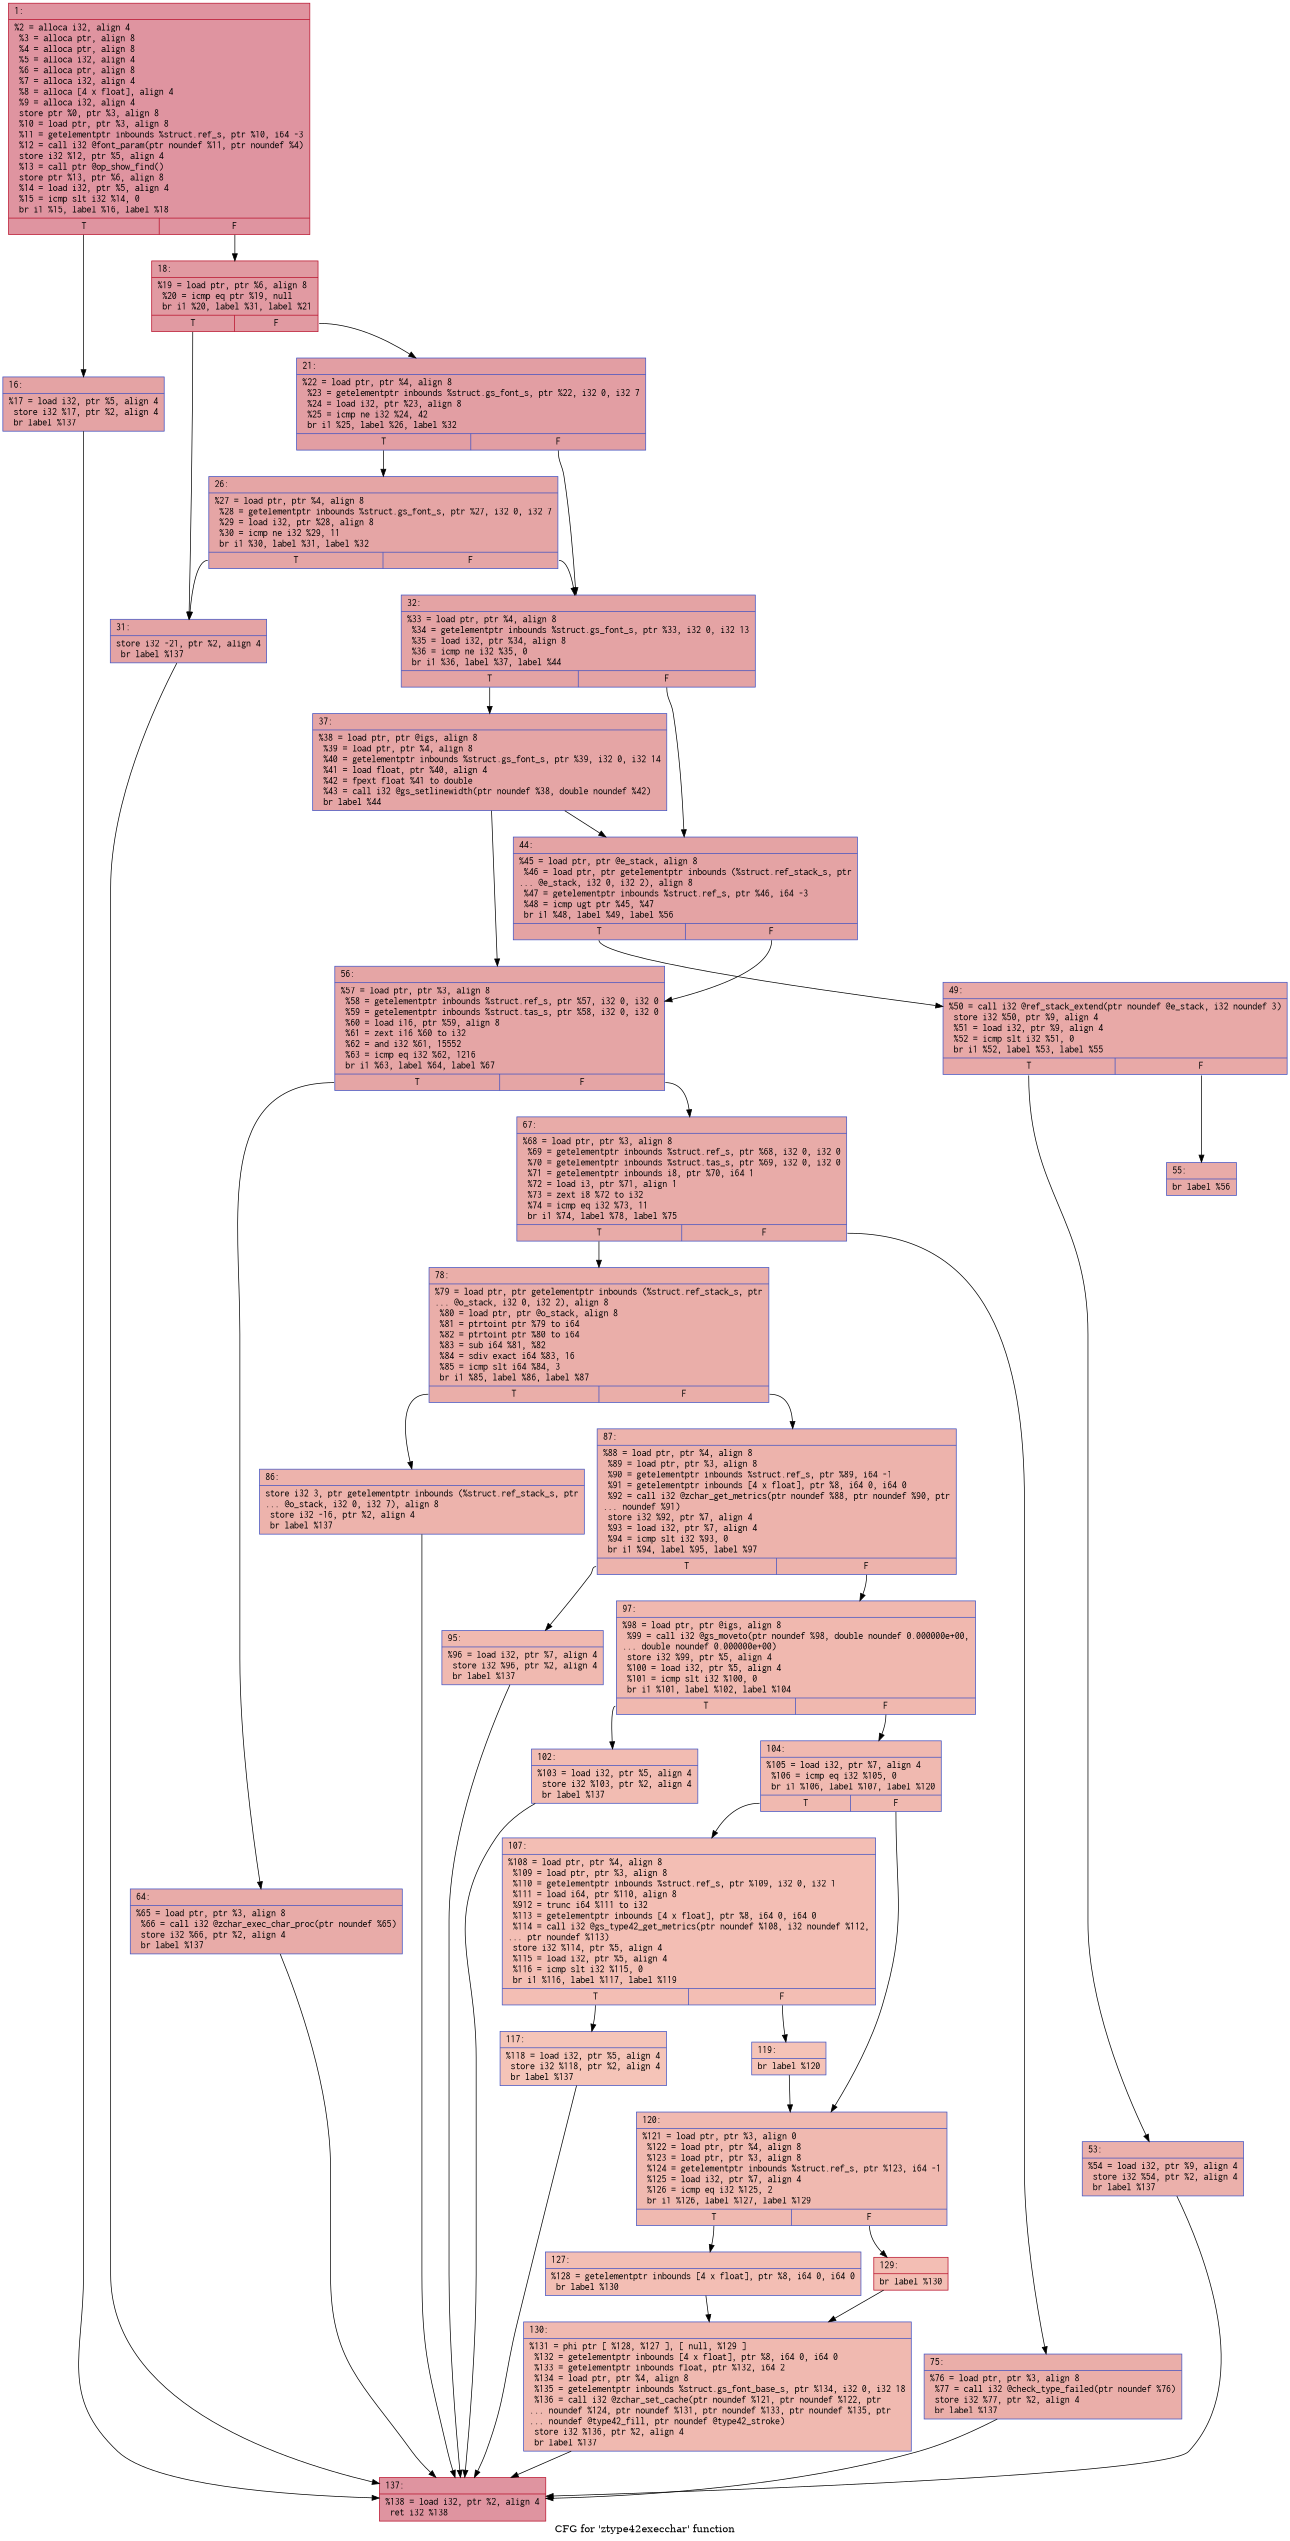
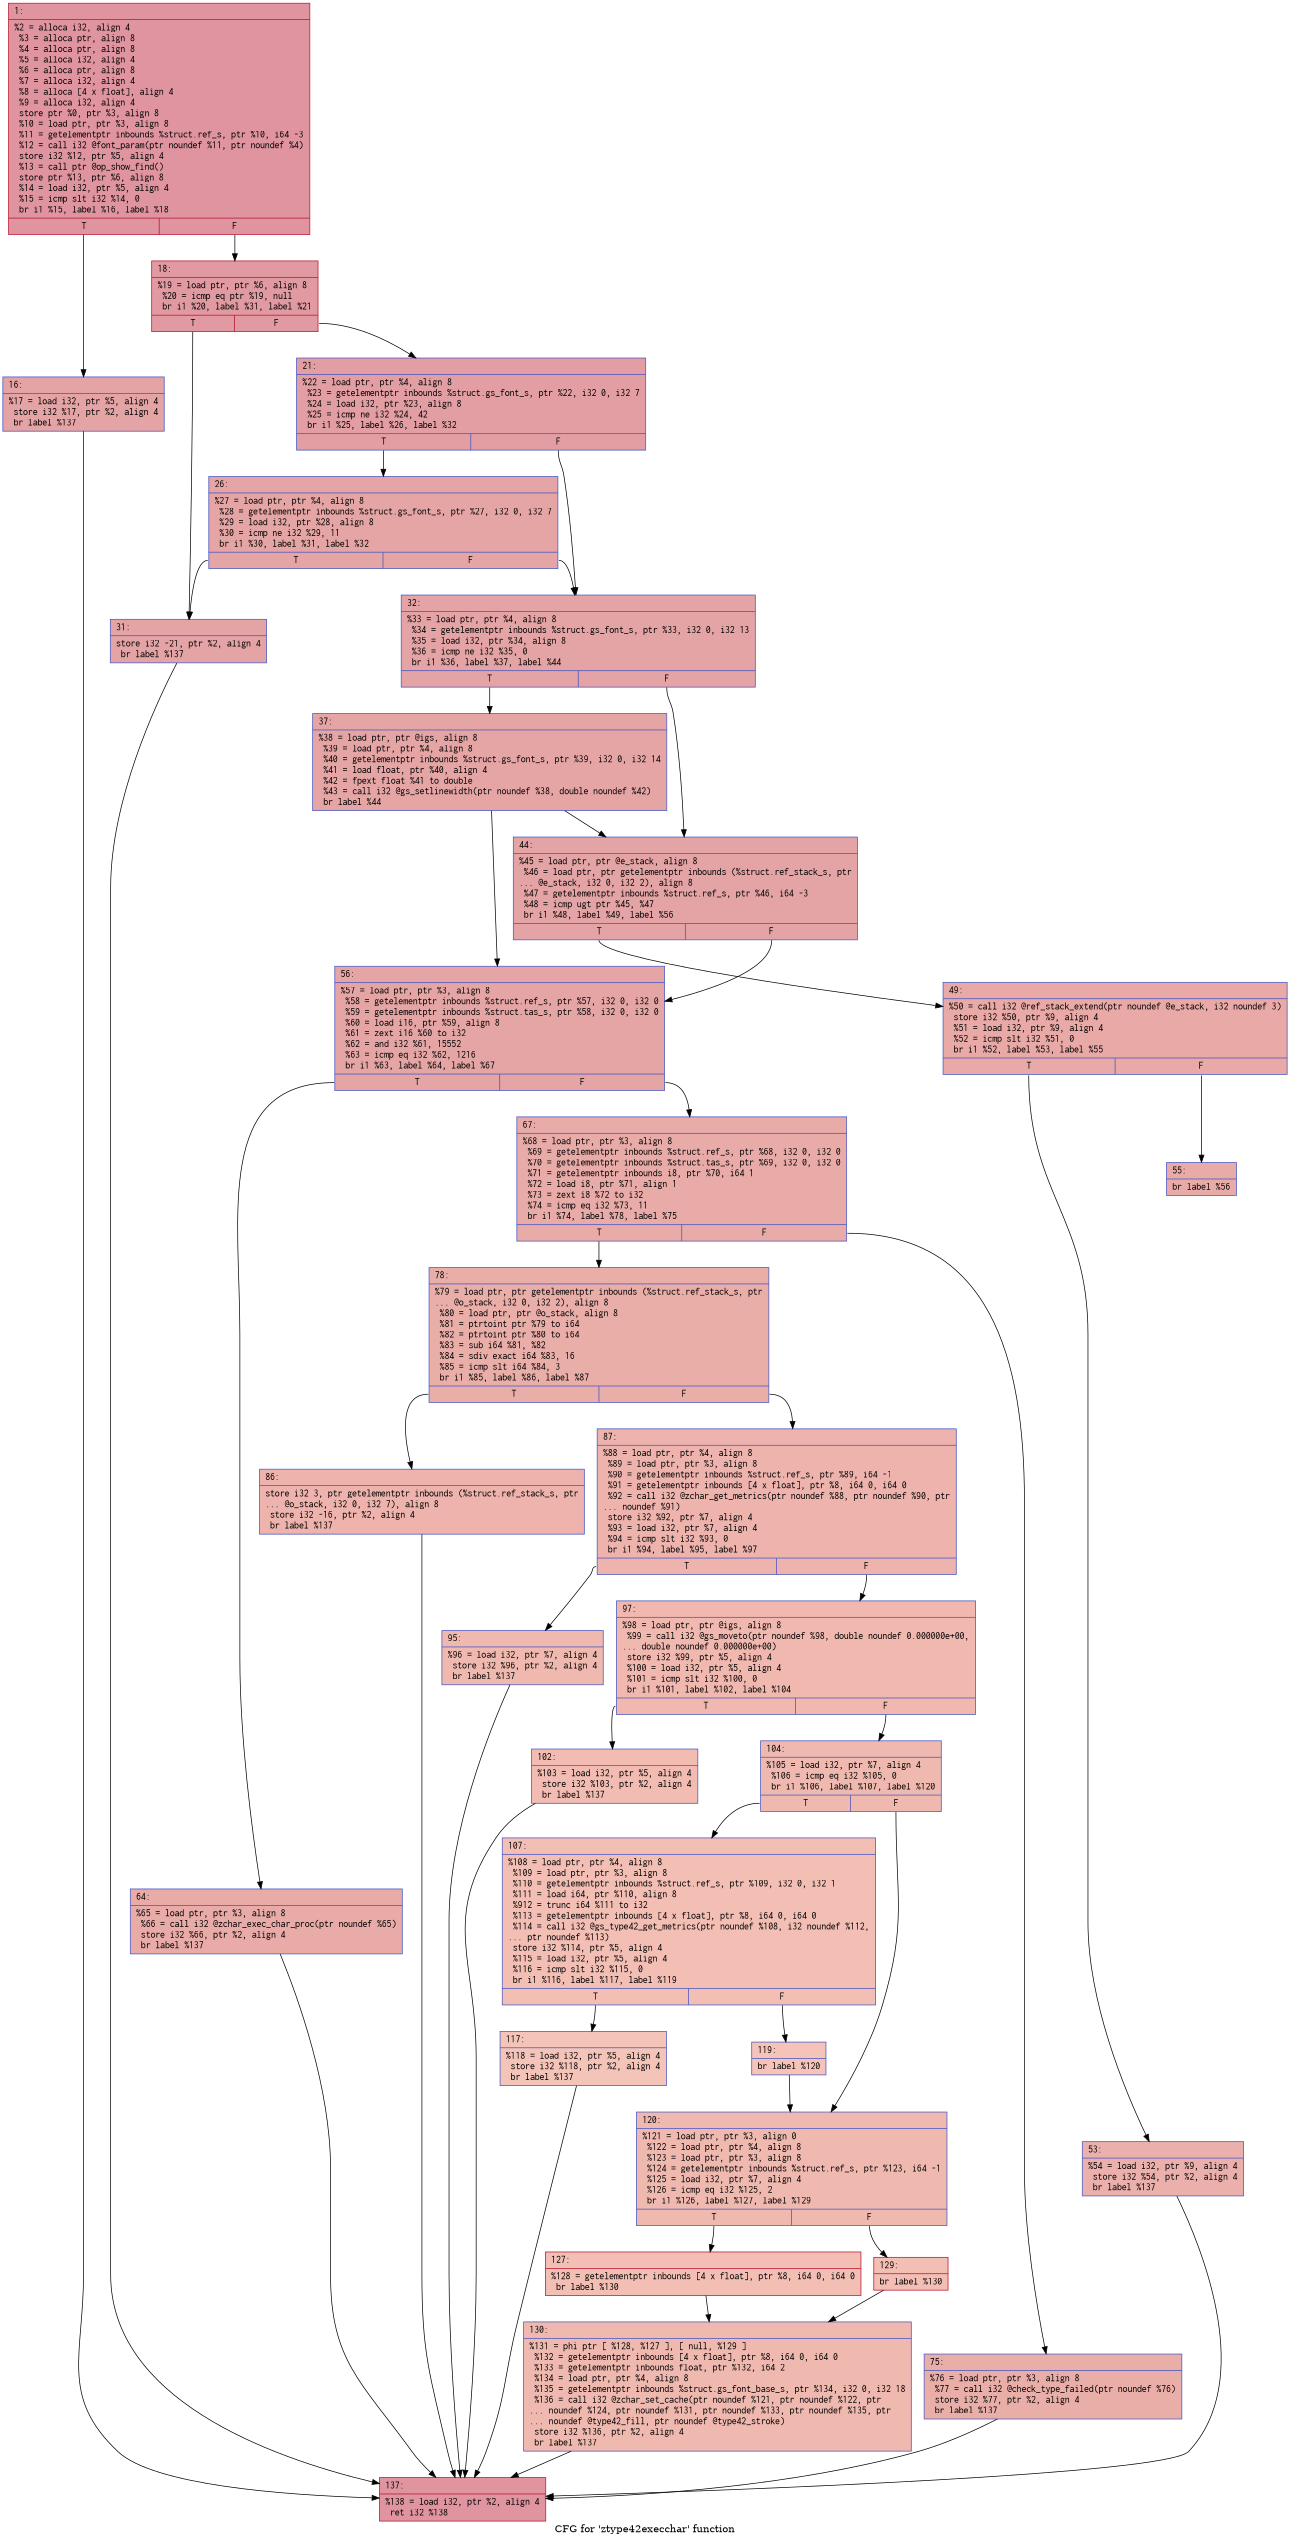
(600, 1184) -> (600, 1184)
(703, 2274) -> (703, 2274)
